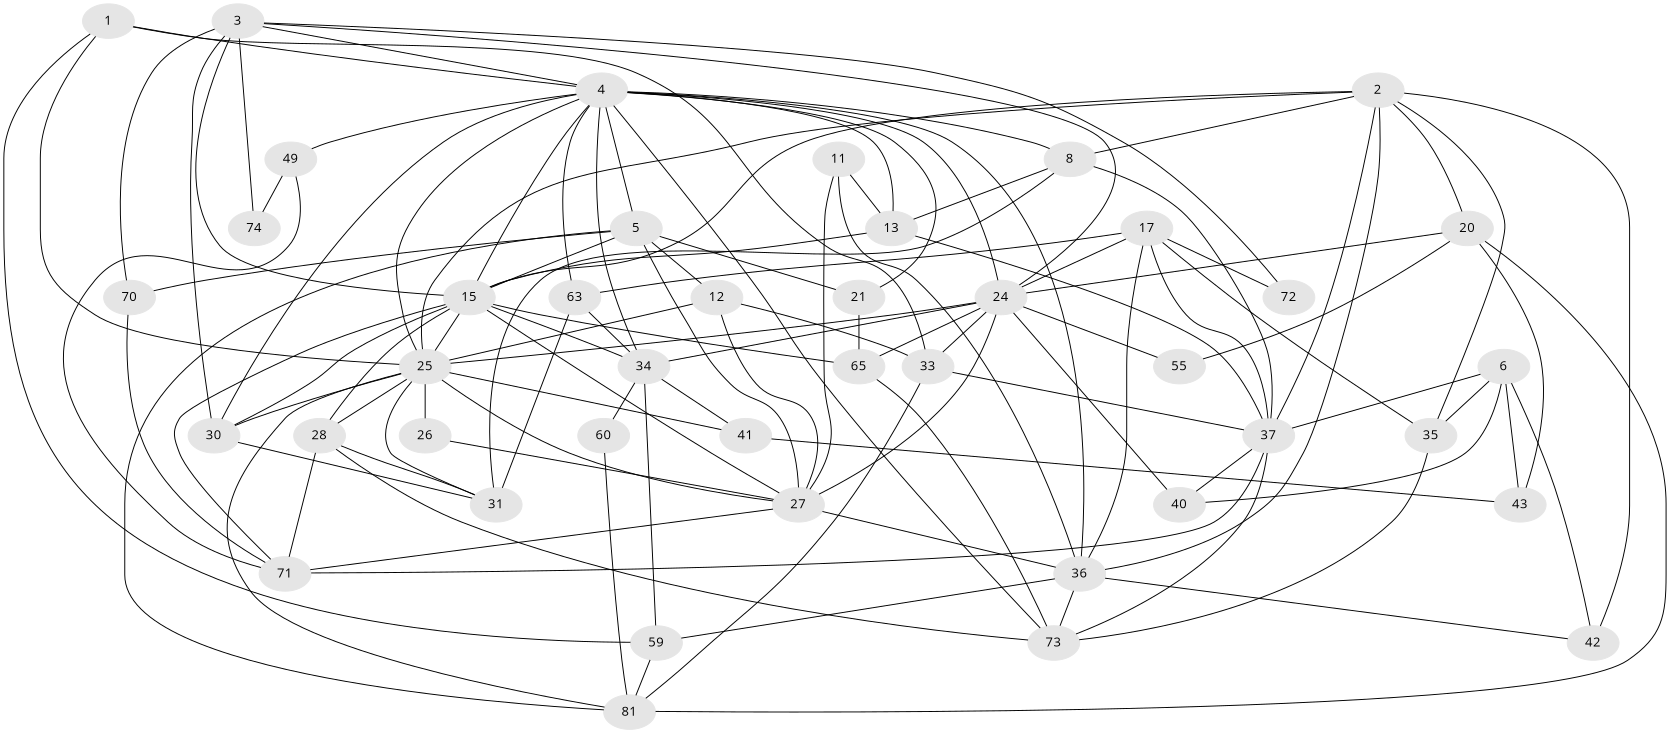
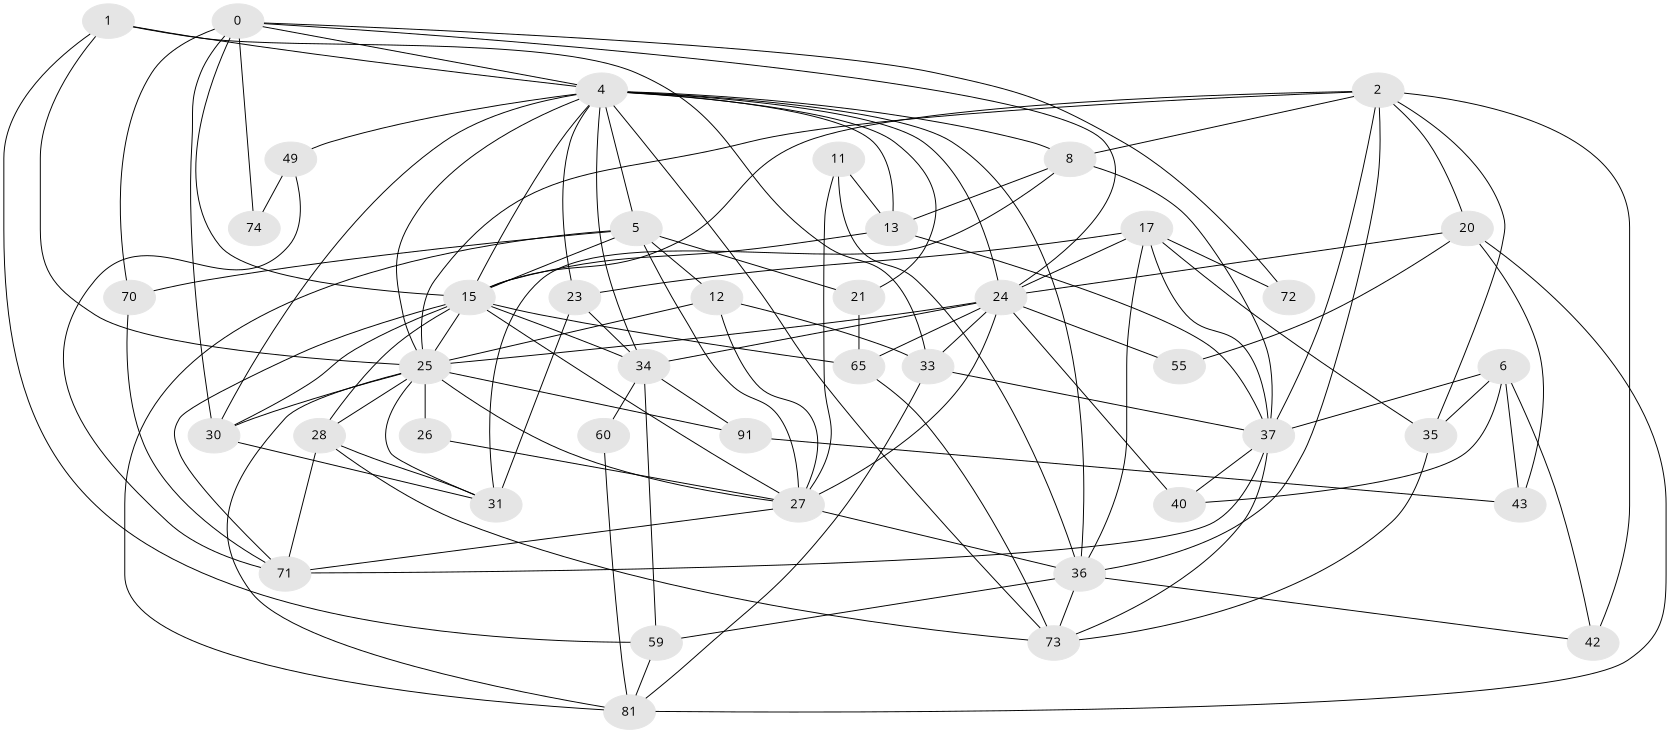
(238, 21) -> (238, 21)
(575, 298) -> (575, 298)
(746, 436) -> (746, 436)
